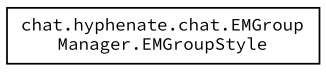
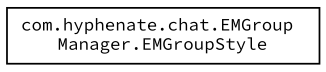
(163, 36) -> (163, 36)
